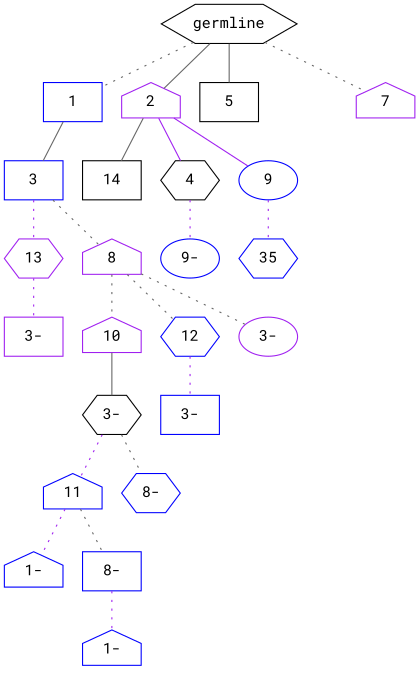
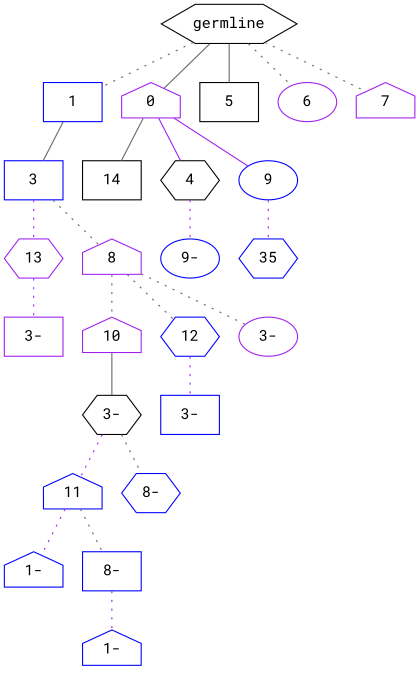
(151, 102) -> (151, 102)
none -> (307, 102)
